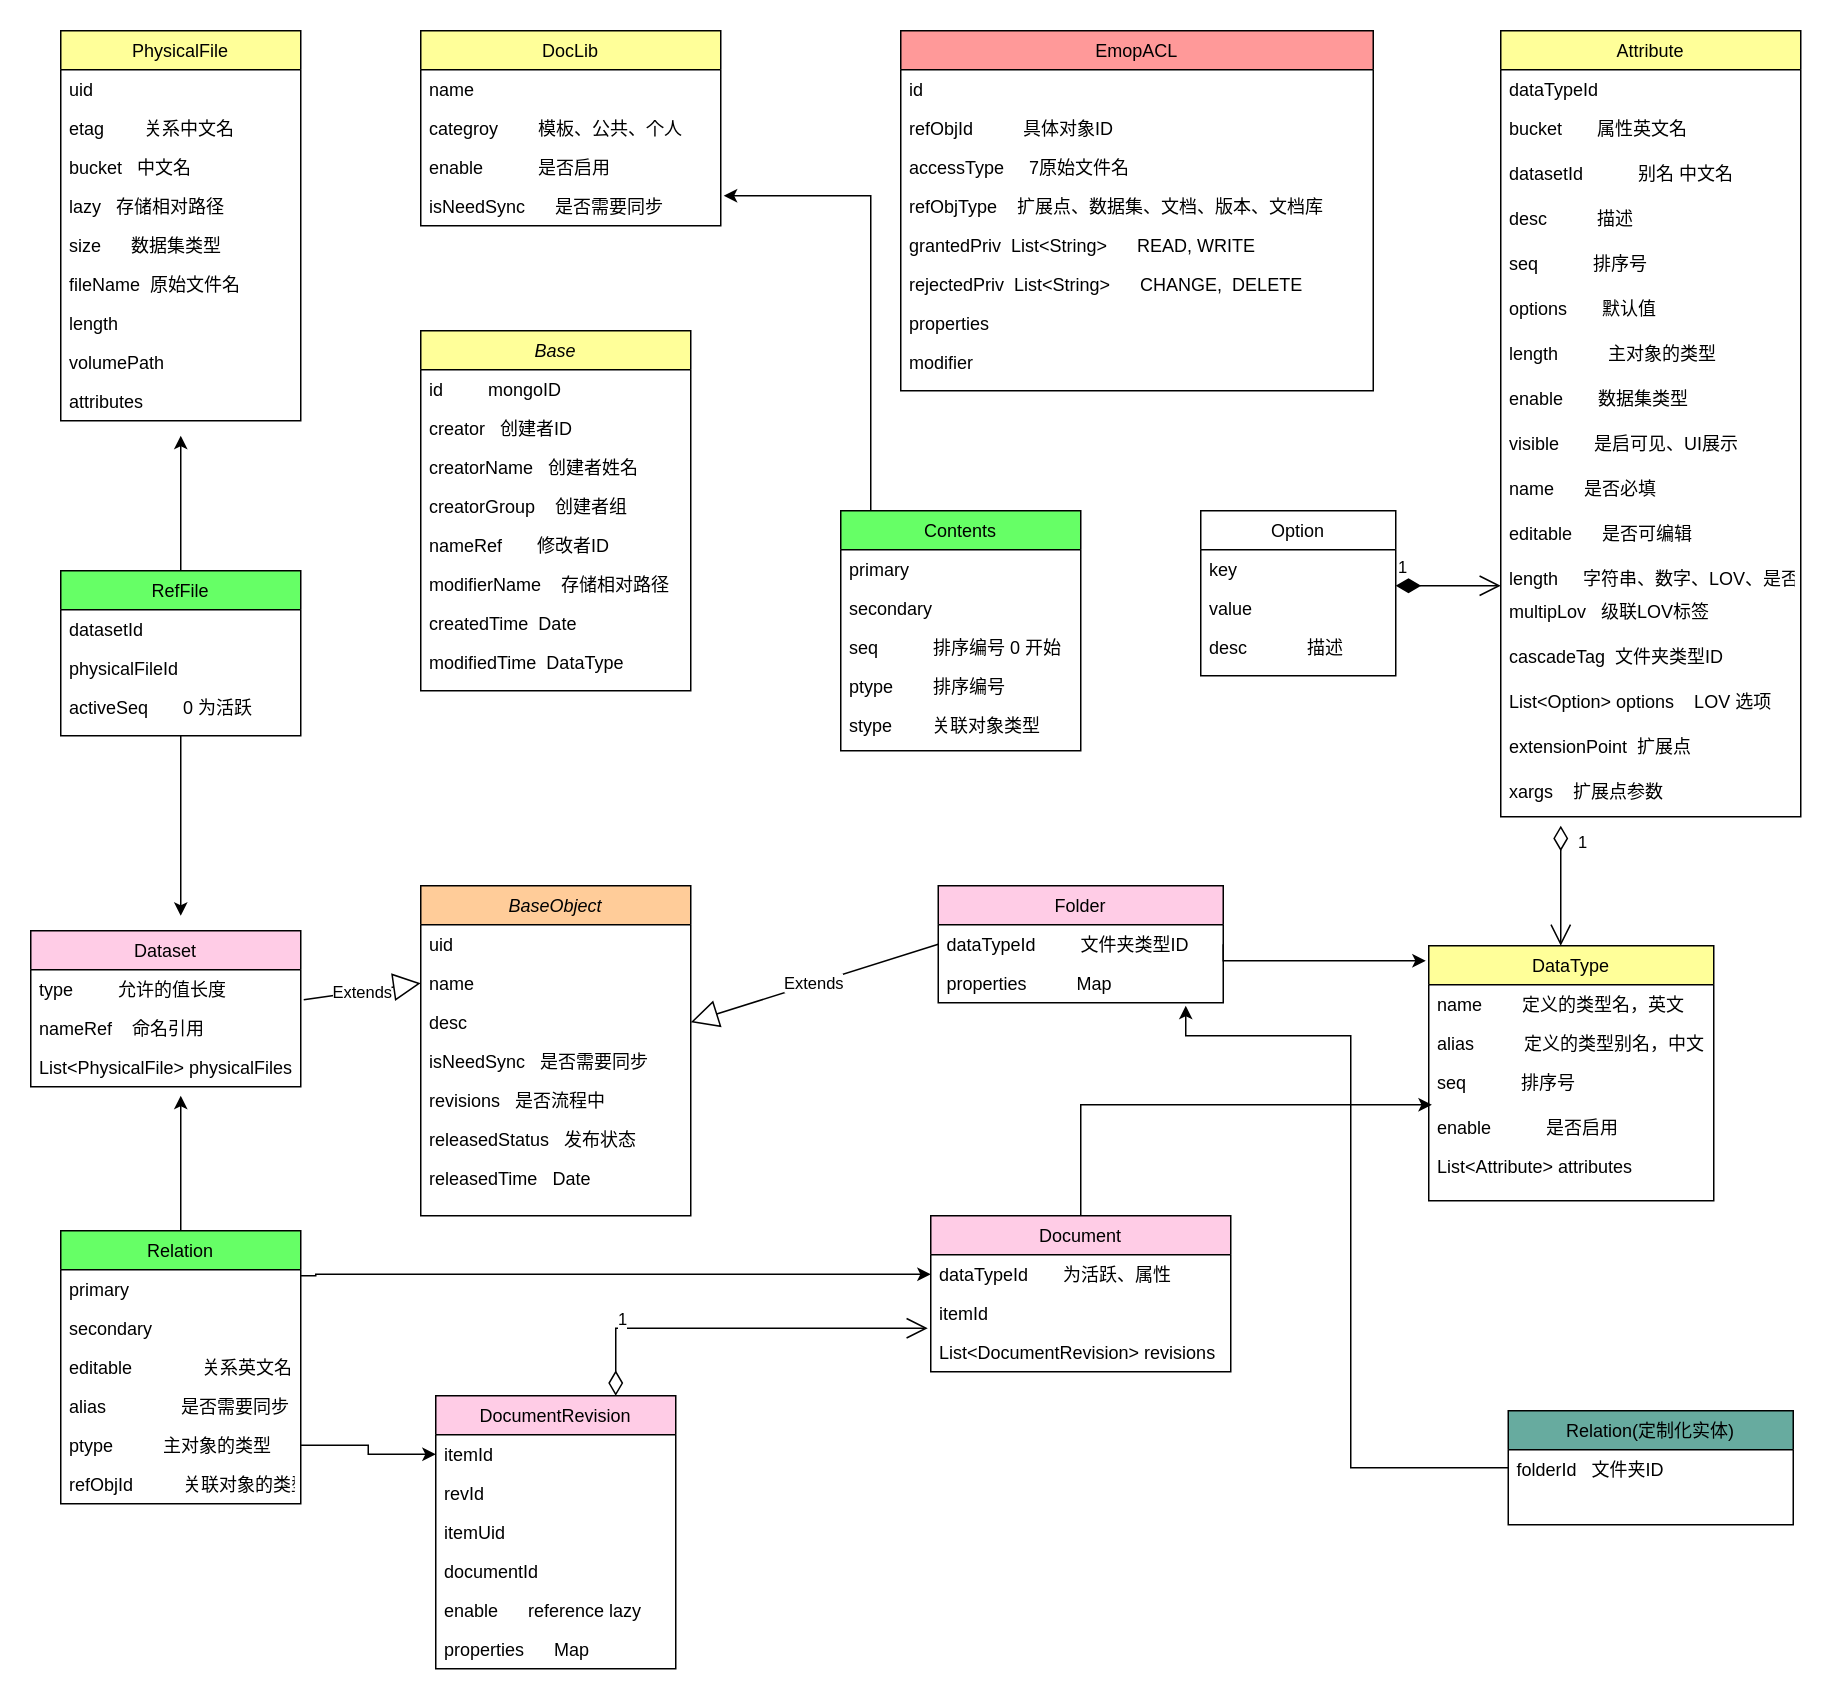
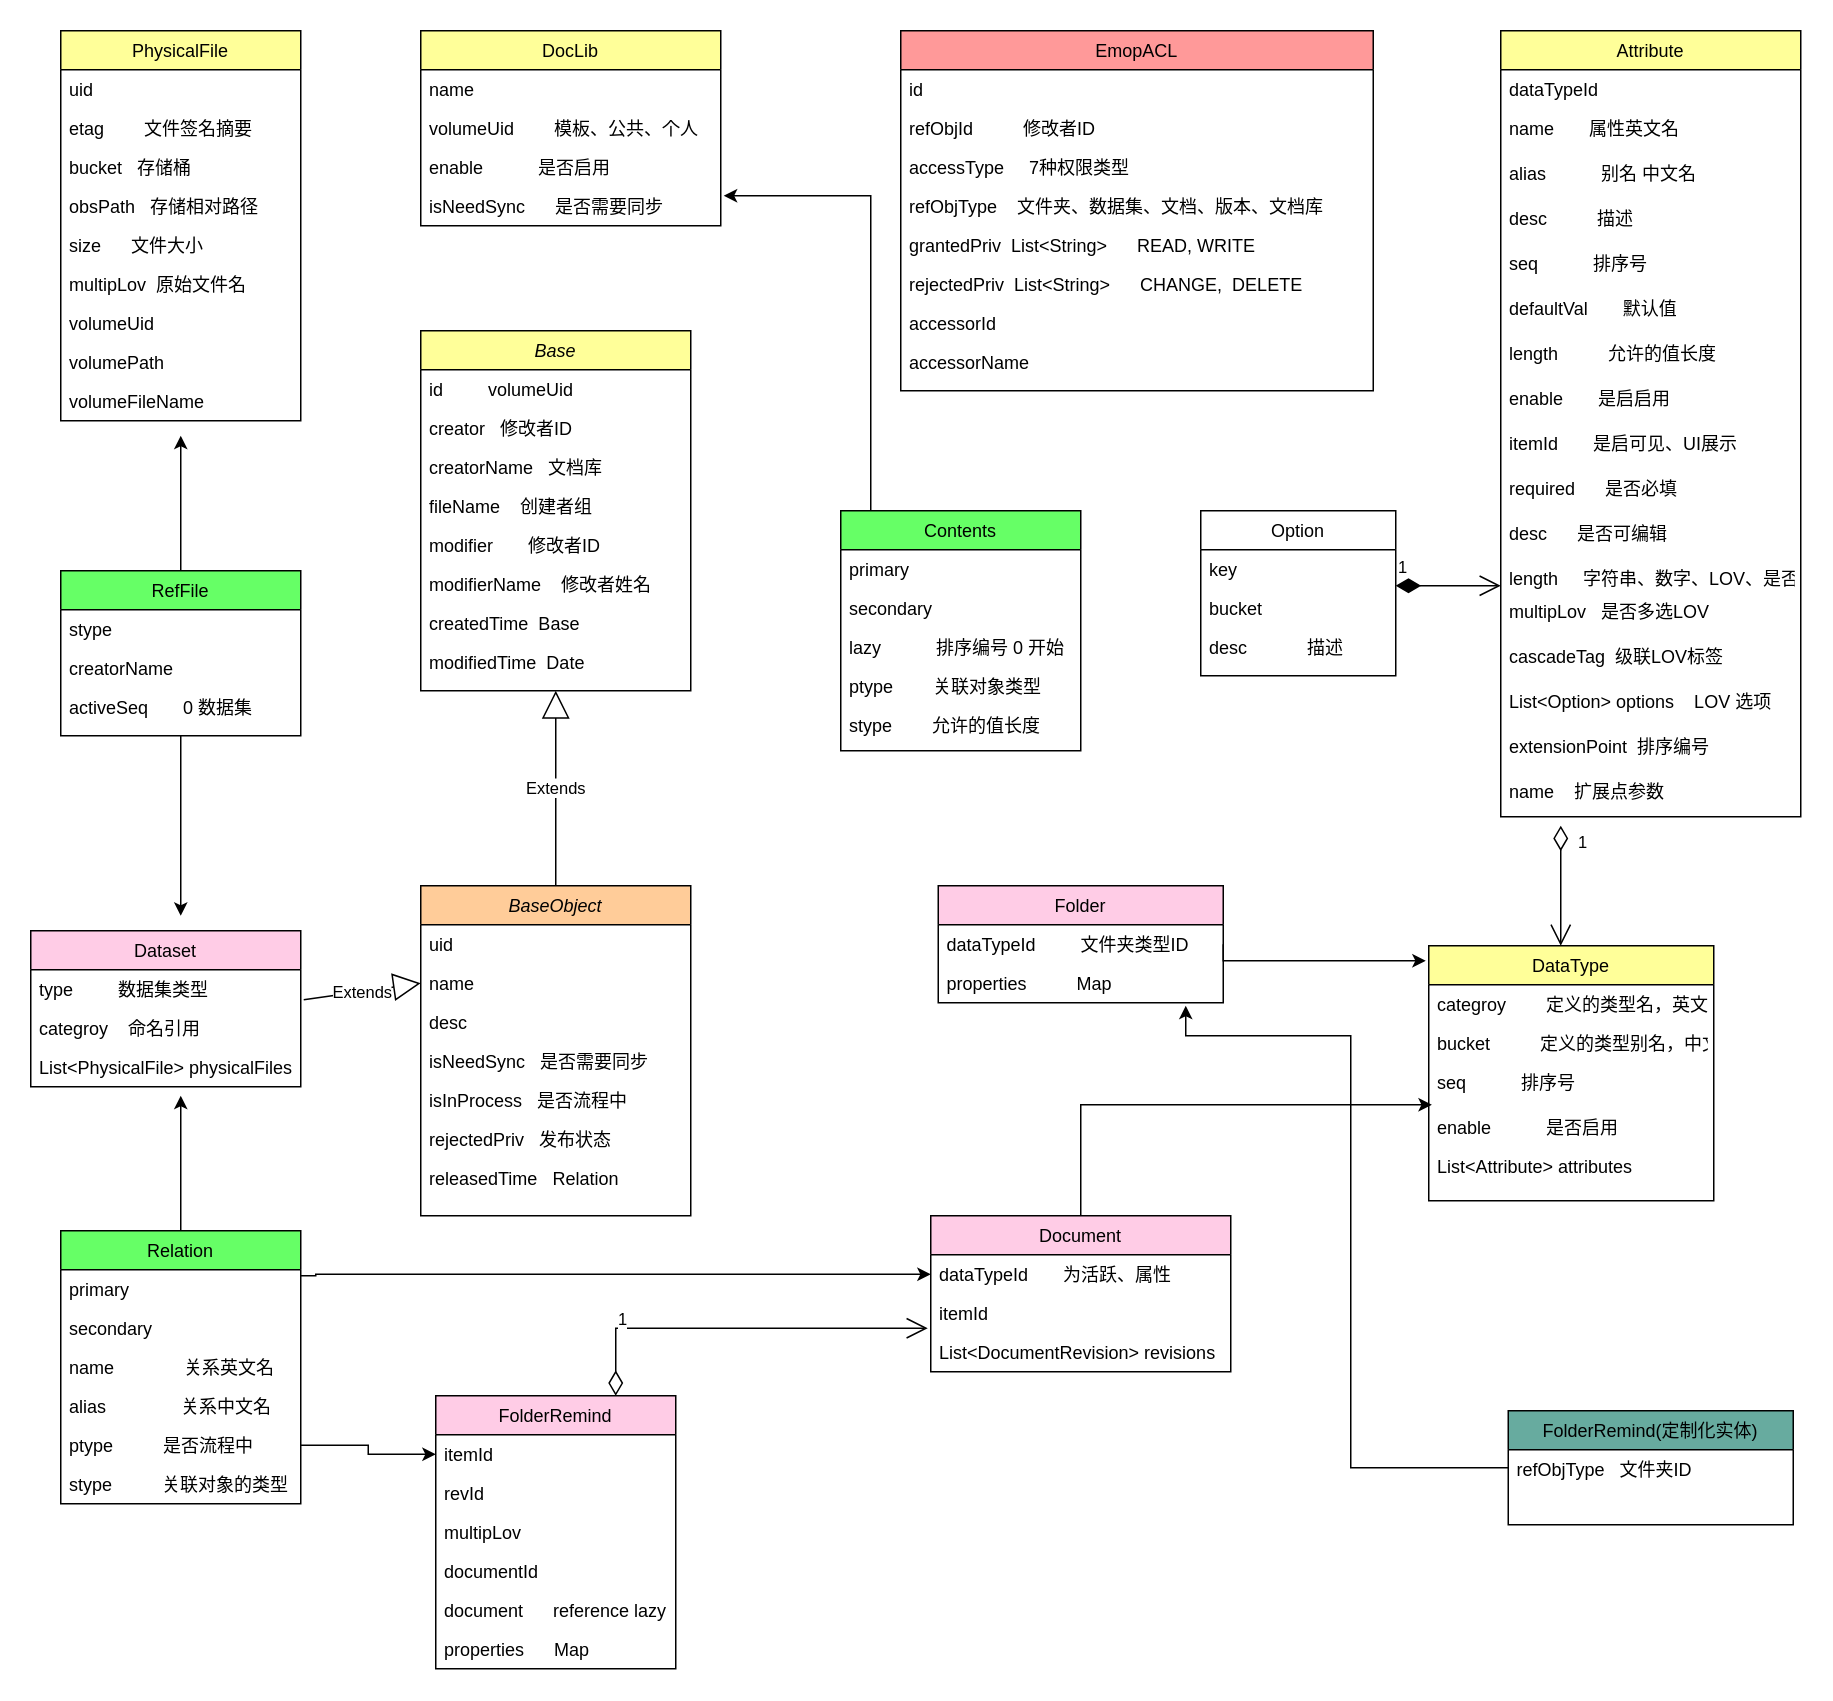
(165, 129) -> (174, 129)
(572, 129) -> (573, 129)
(1034, 129) -> (1025, 129)
(1613, 129) -> (1602, 129)
(139, 168) -> (139, 168)
(1030, 168) -> (1030, 168)
(1646, 174) -> (1621, 174)
(154, 207) -> (171, 207)
(1128, 207) -> (1128, 207)
(155, 246) -> (146, 246)
(157, 285) -> (162, 285)
(1597, 309) -> (1610, 309)
(97, 324) -> (110, 324)
(957, 324) -> (959, 324)
(1630, 354) -> (1630, 354)
(945, 363) -> (969, 363)
(508, 390) -> (513, 390)
(1610, 399) -> (1601, 399)
(117, 402) -> (133, 402)
(514, 429) -> (514, 429)
(1639, 444) -> (1638, 444)
(542, 468) -> (524, 468)
(1588, 489) -> (1606, 489)
(541, 507) -> (516, 507)
(1613, 534) -> (1597, 534)
(530, 546) -> (530, 546)
(554, 585) -> (545, 585)
(1232, 609) -> (1239, 609)
(1614, 612) -> (1614, 612)
(510, 624) -> (510, 624)
(114, 630) -> (94, 630)
(972, 648) -> (975, 648)
(1622, 657) -> (1618, 657)
(531, 663) -> (510, 663)
(130, 669) -> (124, 669)
(941, 687) -> (959, 687)
(175, 708) -> (175, 708)
(959, 726) -> (959, 726)
(1610, 747) -> (1619, 747)
(1595, 792) -> (1590, 792)
none -> (556, 802)
(827, 979) -> none
(149, 990) -> (140, 990)
(1569, 1005) -> (1589, 1005)
(126, 1029) -> (131, 1029)
(1586, 1044) -> (1596, 1044)
(527, 1101) -> (540, 1101)
(546, 1140) -> (536, 1140)
(518, 1179) -> (533, 1179)
(204, 1368) -> (188, 1368)
(203, 1407) -> (194, 1407)
(555, 1416) -> (555, 1416)
(1650, 1431) -> (1650, 1431)
(187, 1446) -> (178, 1446)
(1604, 1470) -> (1617, 1470)
(211, 1485) -> (196, 1485)
(475, 1533) -> (485, 1533)
(561, 1611) -> (573, 1611)
